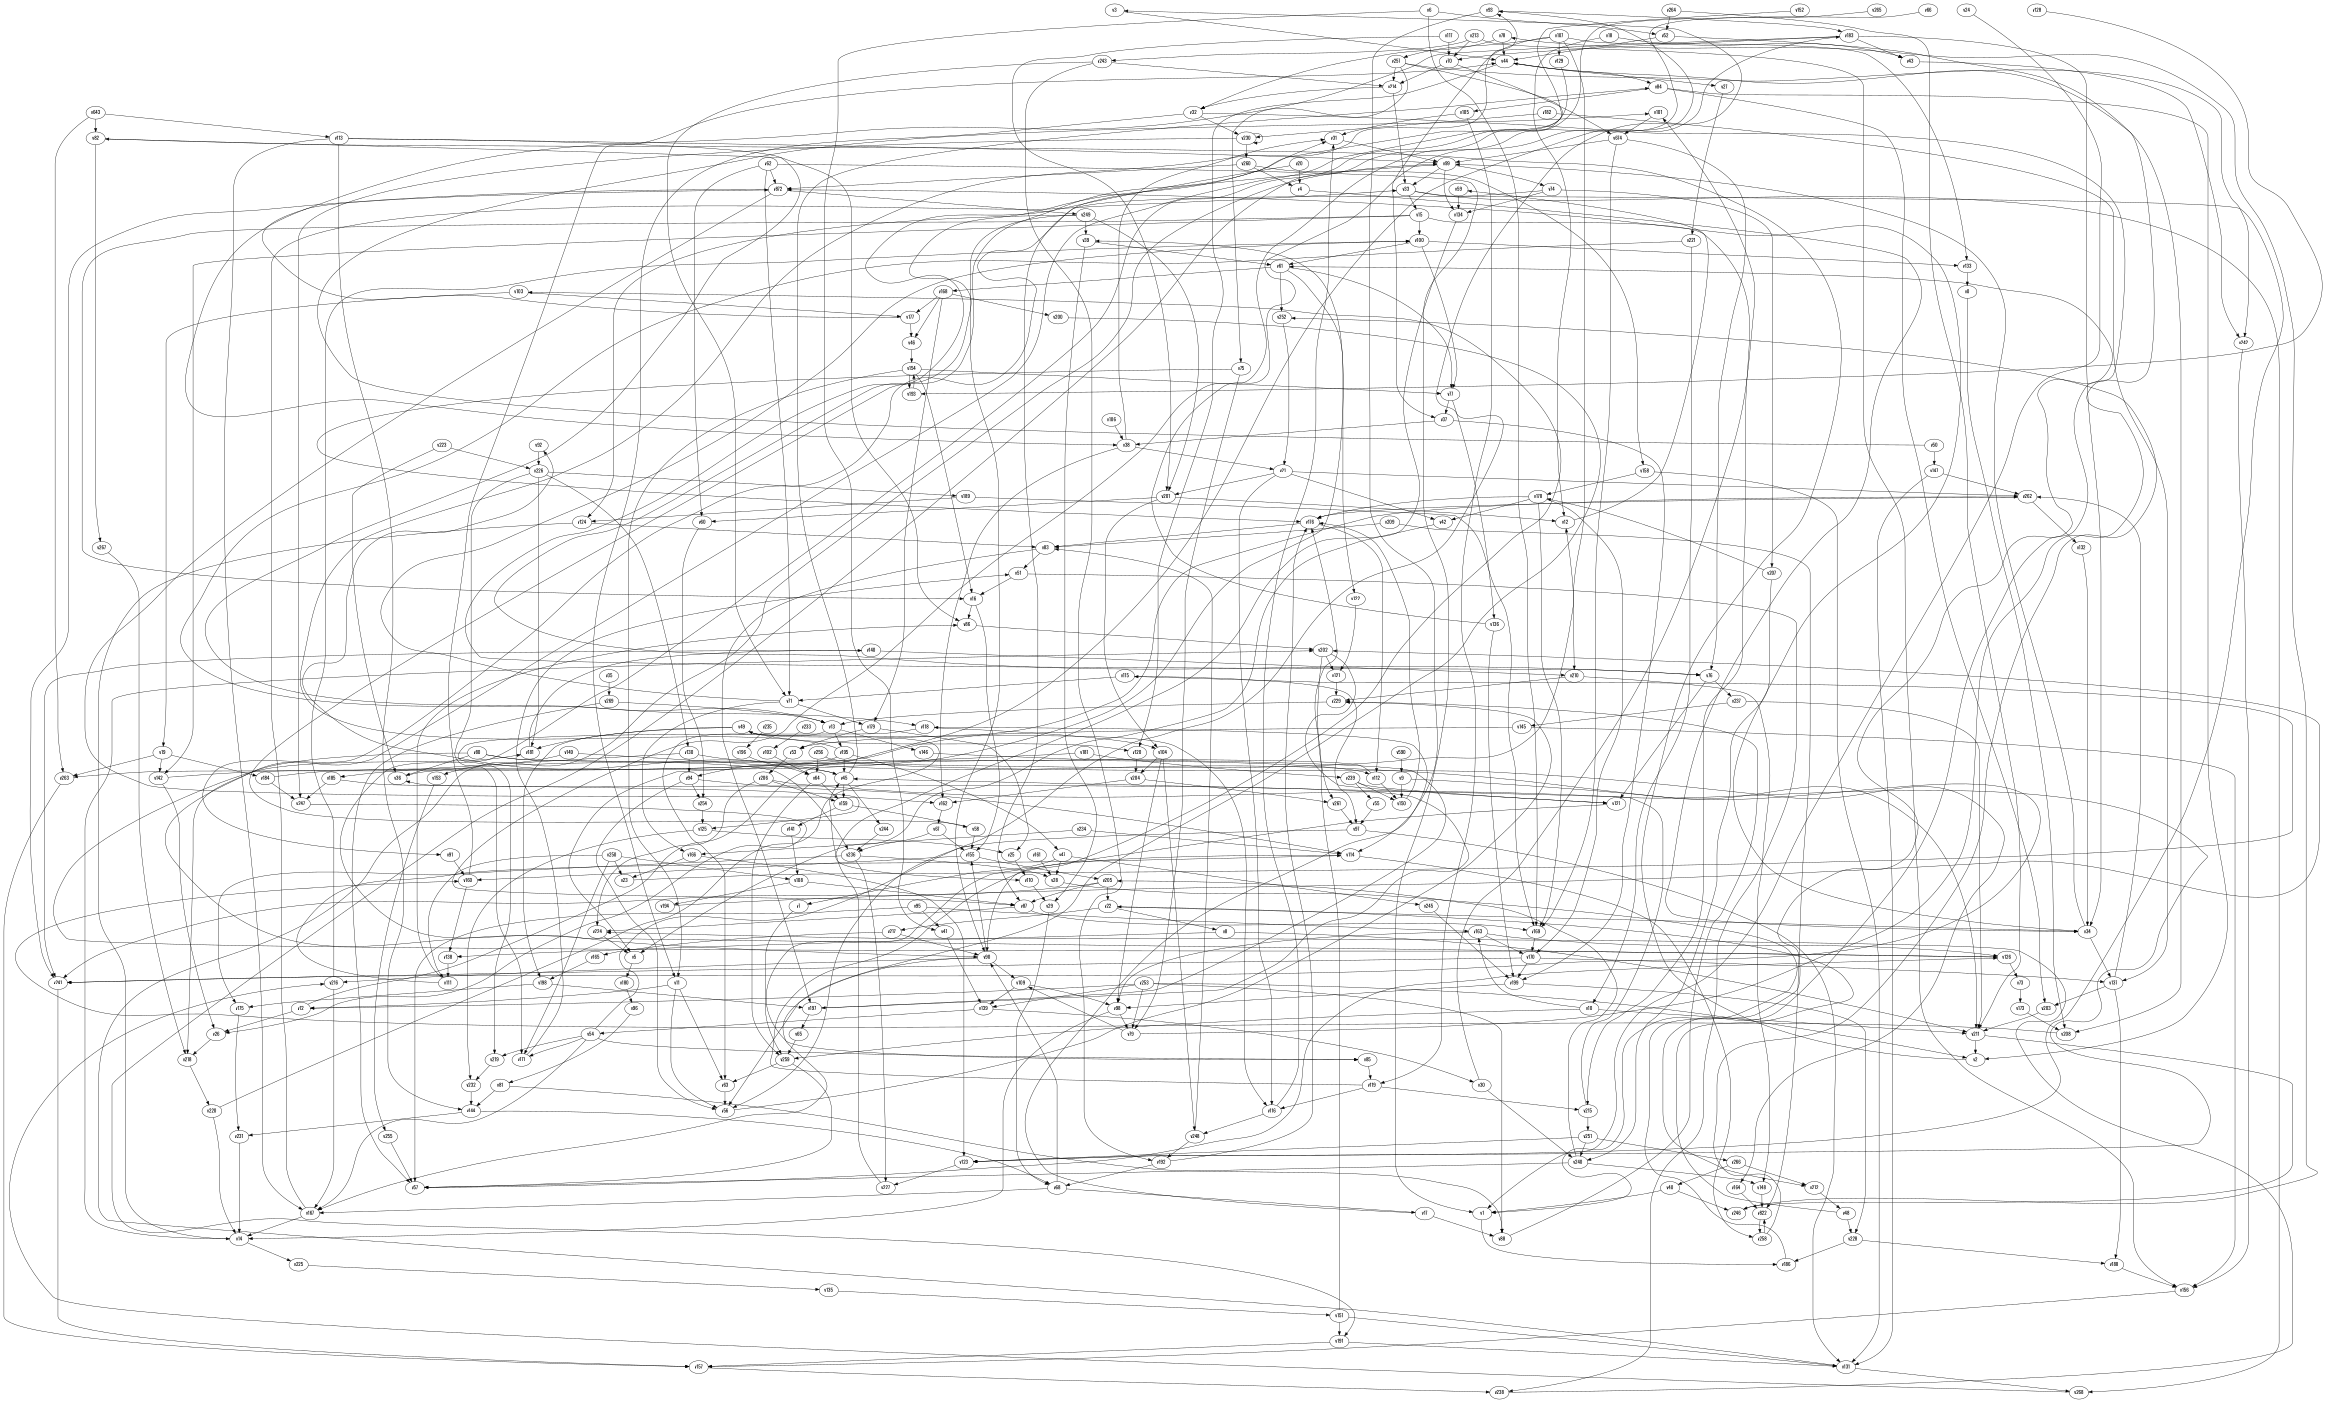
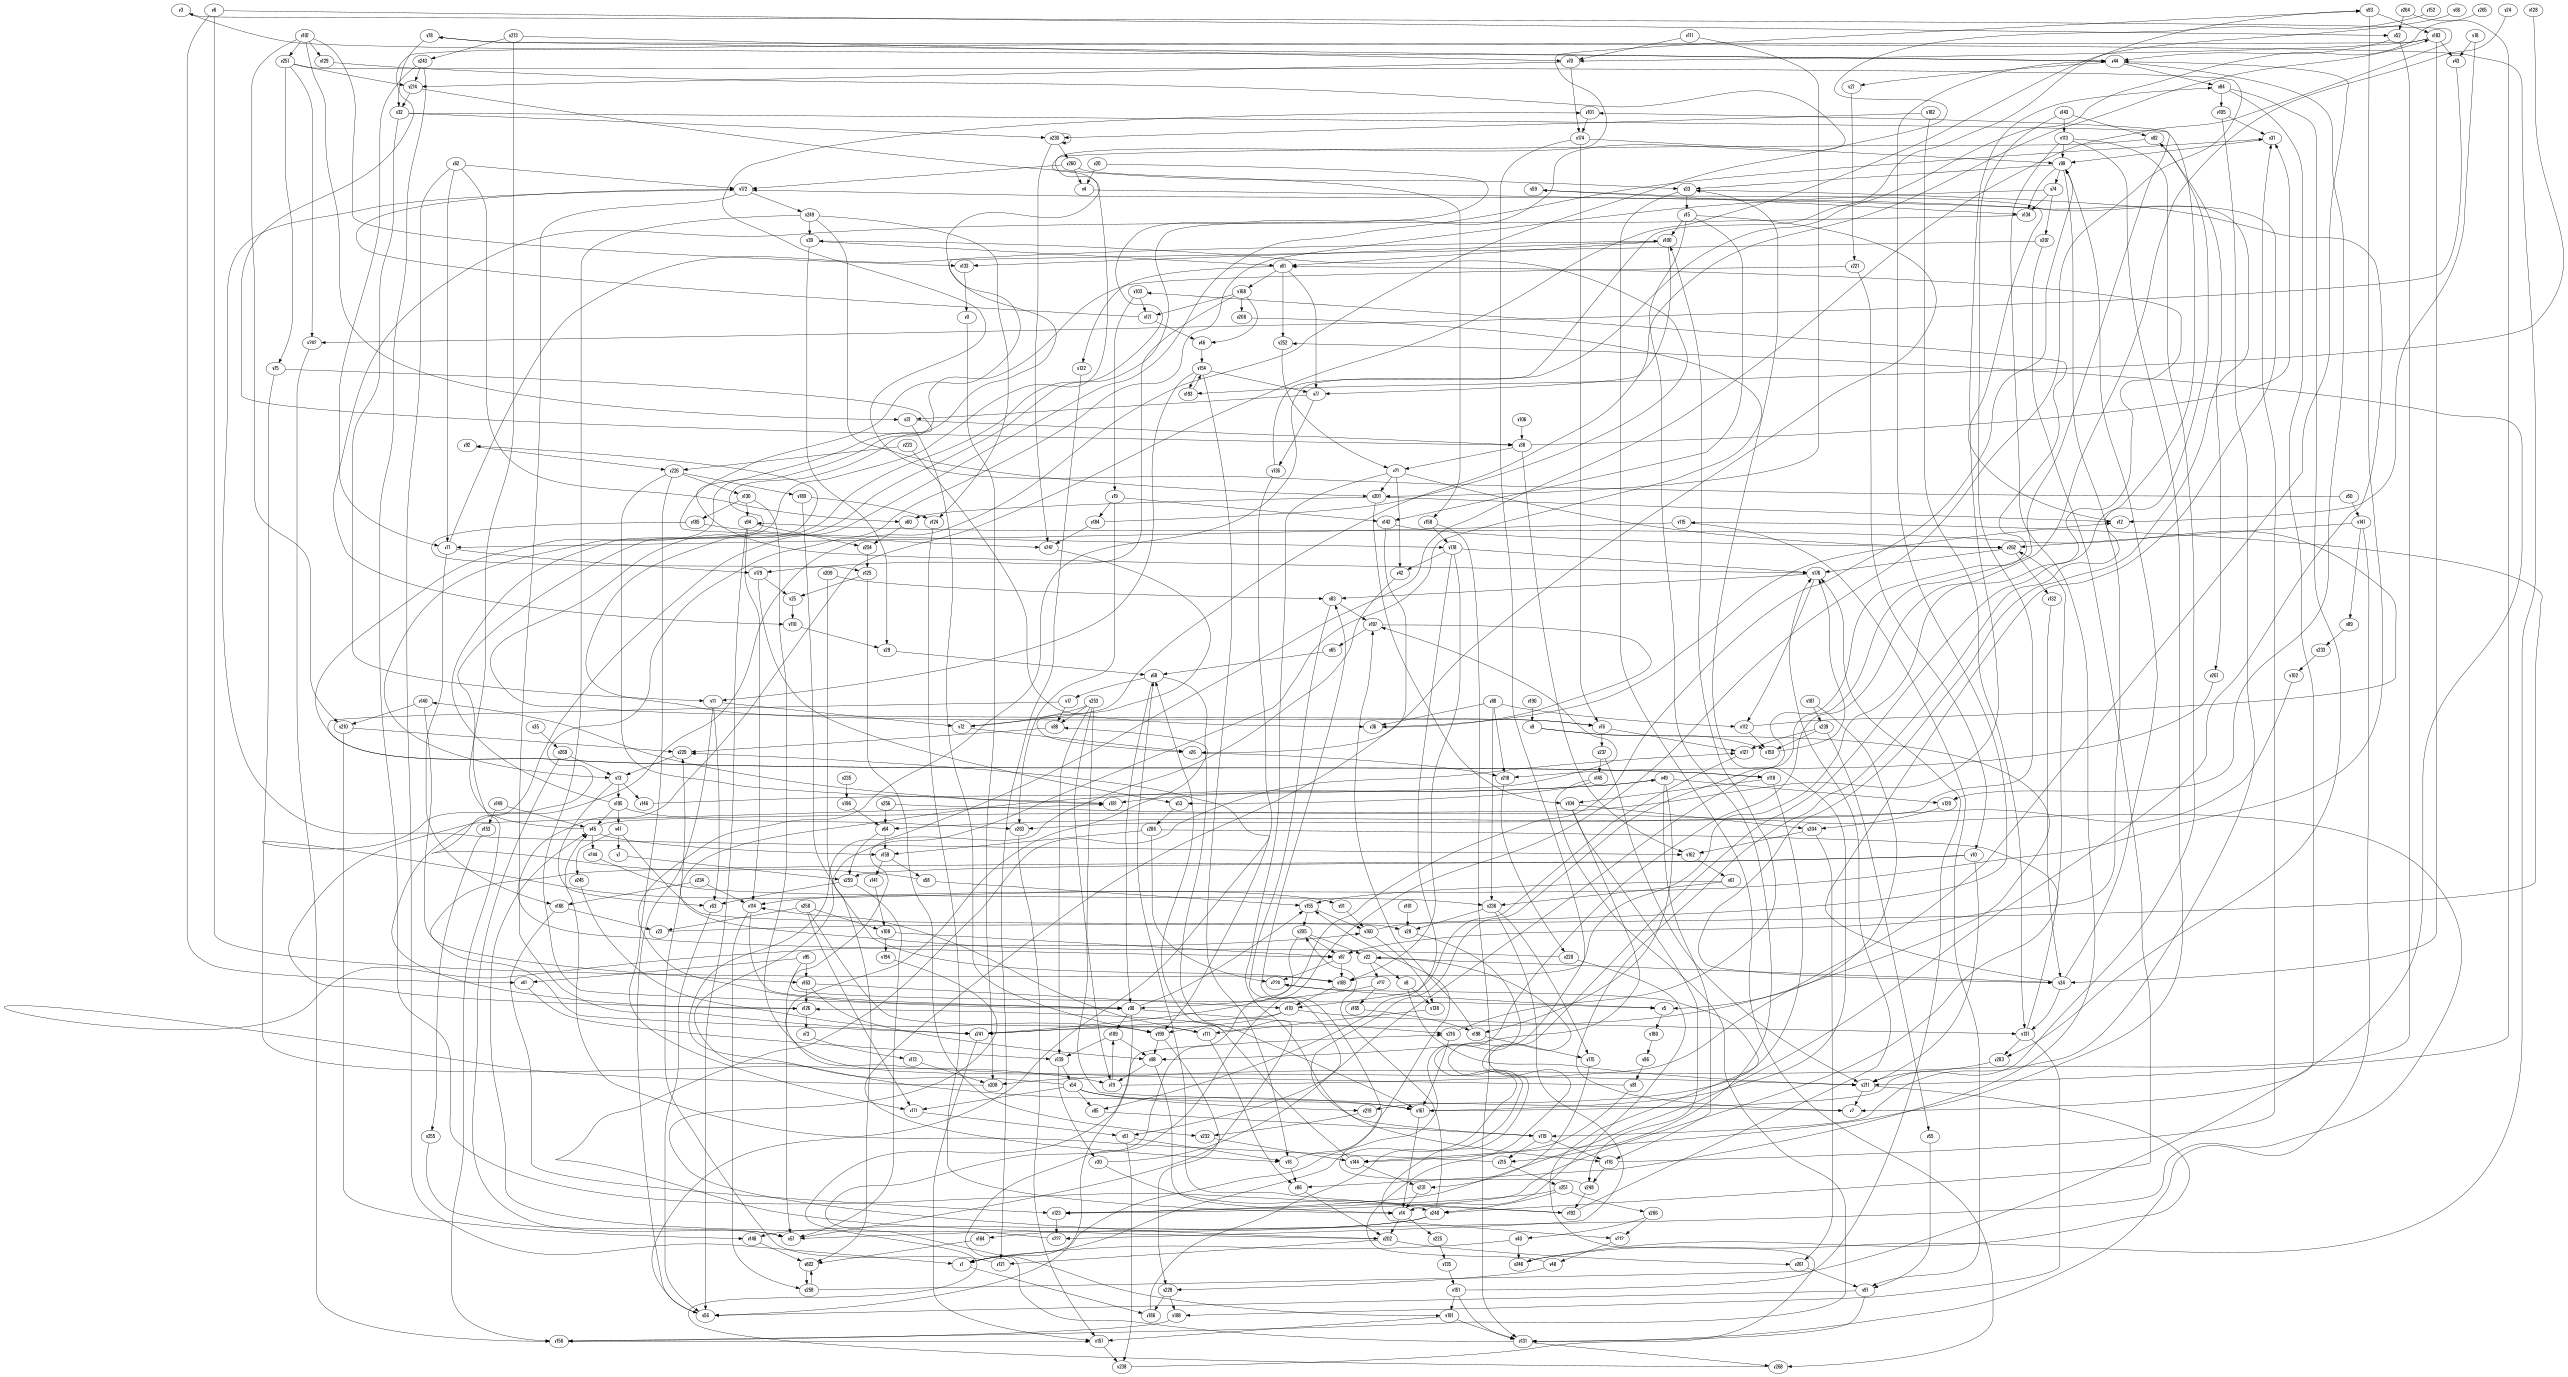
(96, 113) -> (2064, 113)
(1618, 138) -> (1580, 138)
(778, 190) -> (743, 190)
(812, 535) -> none
none -> (2349, 625)
(1401, 753) -> (1532, 702)
(793, 1045) -> (1245, 663)
